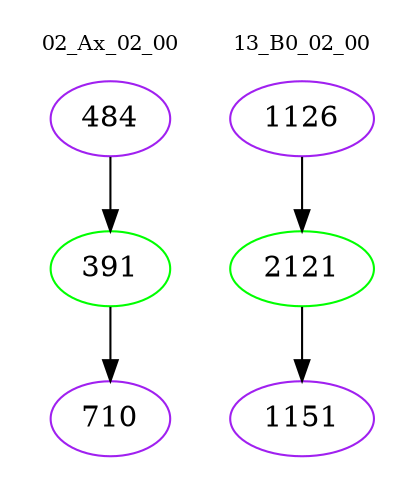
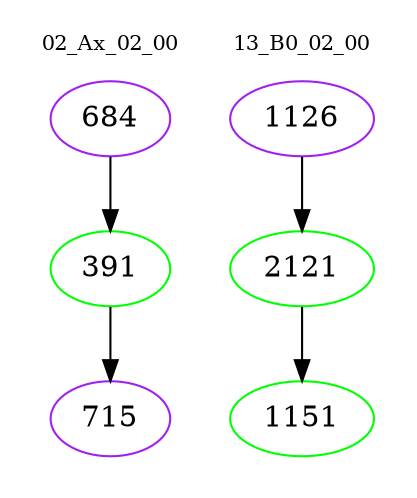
(110, 119) -> (110, 119)
(110, 419) -> (110, 419)
(302, 419) -> (302, 419)
